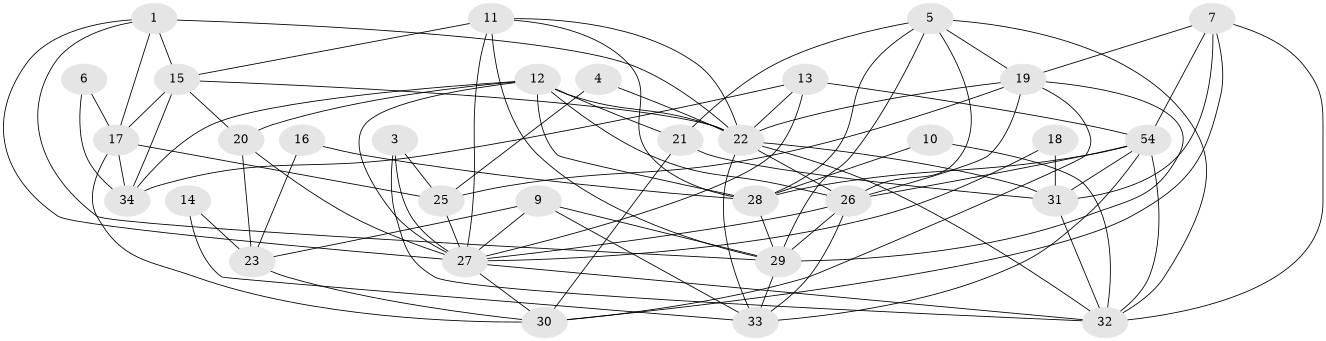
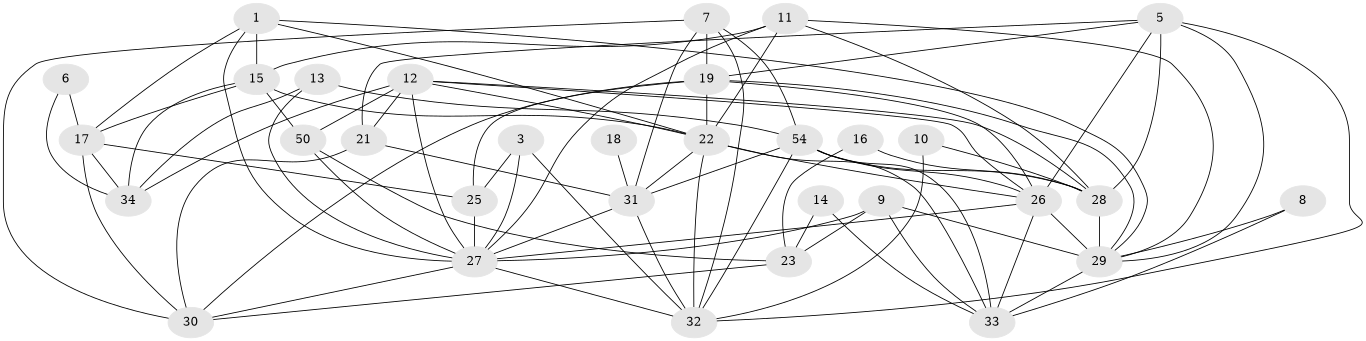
(598, 79) -> none
(773, 110) -> none
(241, 140) -> (303, 140)
none -> (1303, 201)
(756, 240) -> (553, 231)
